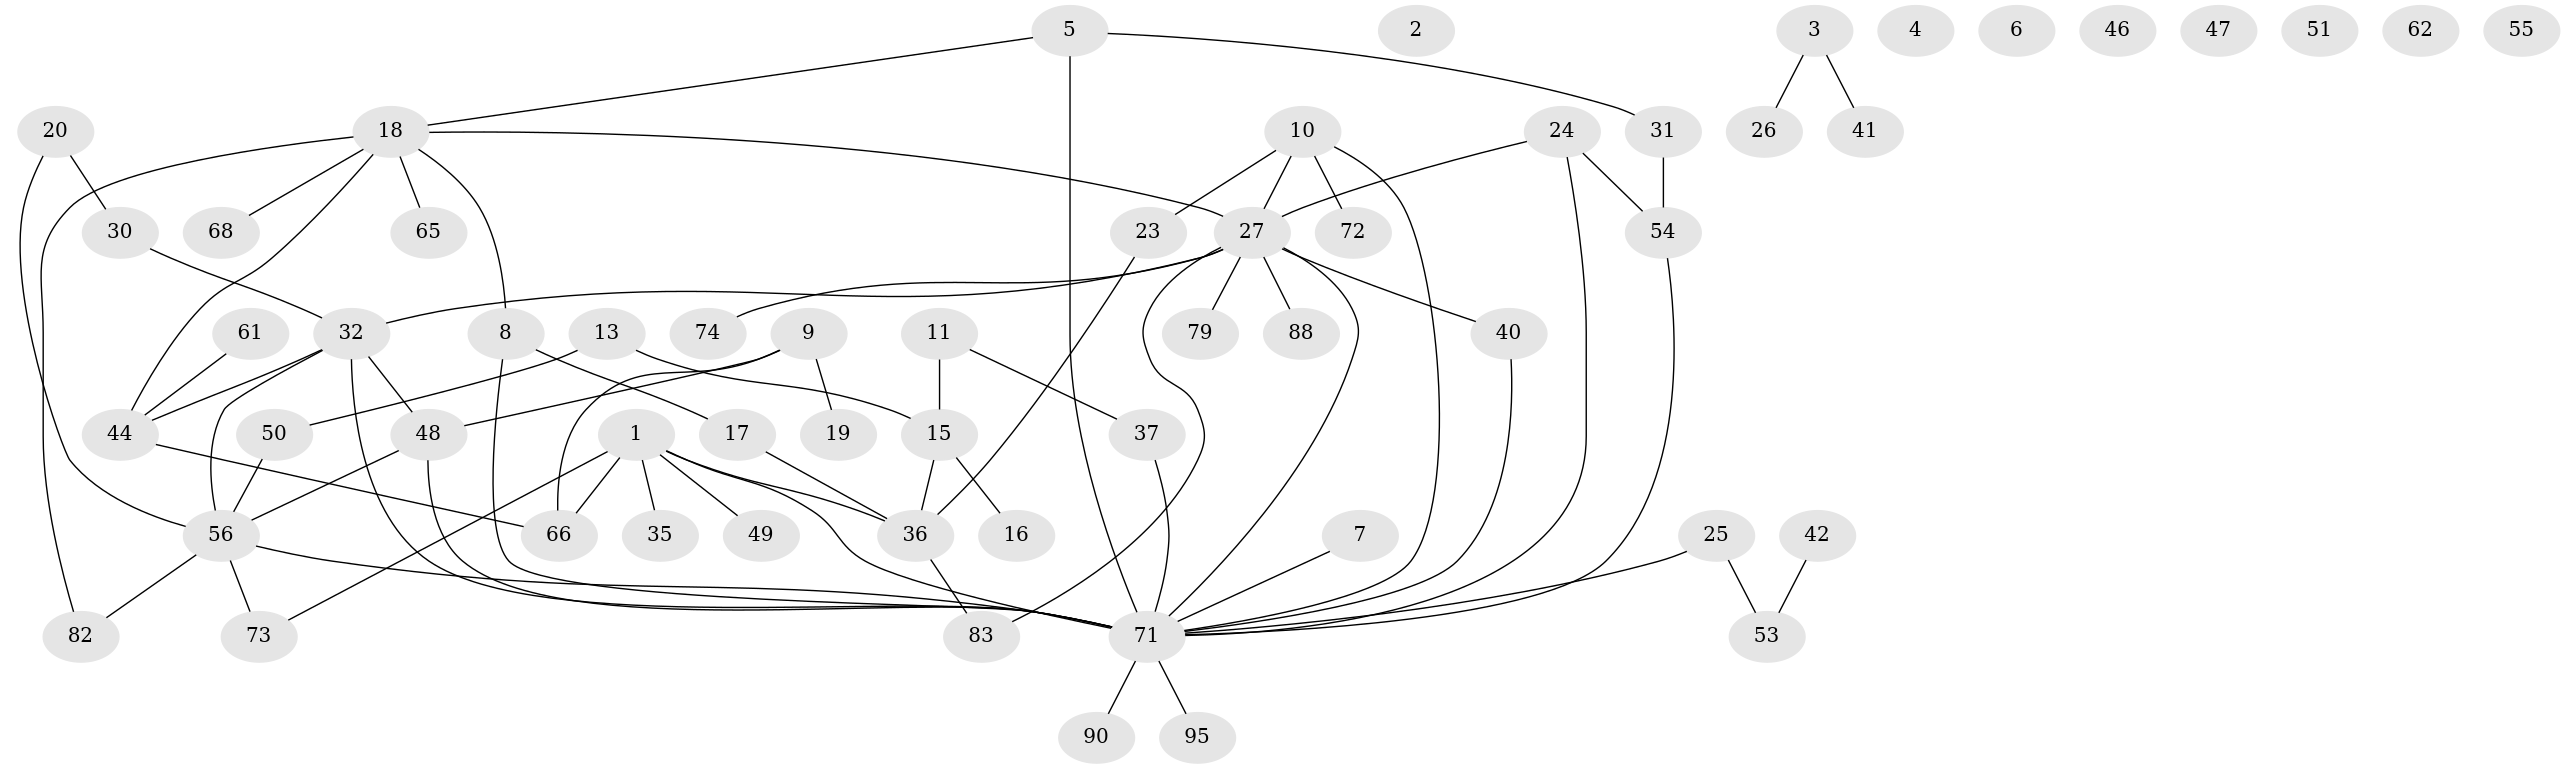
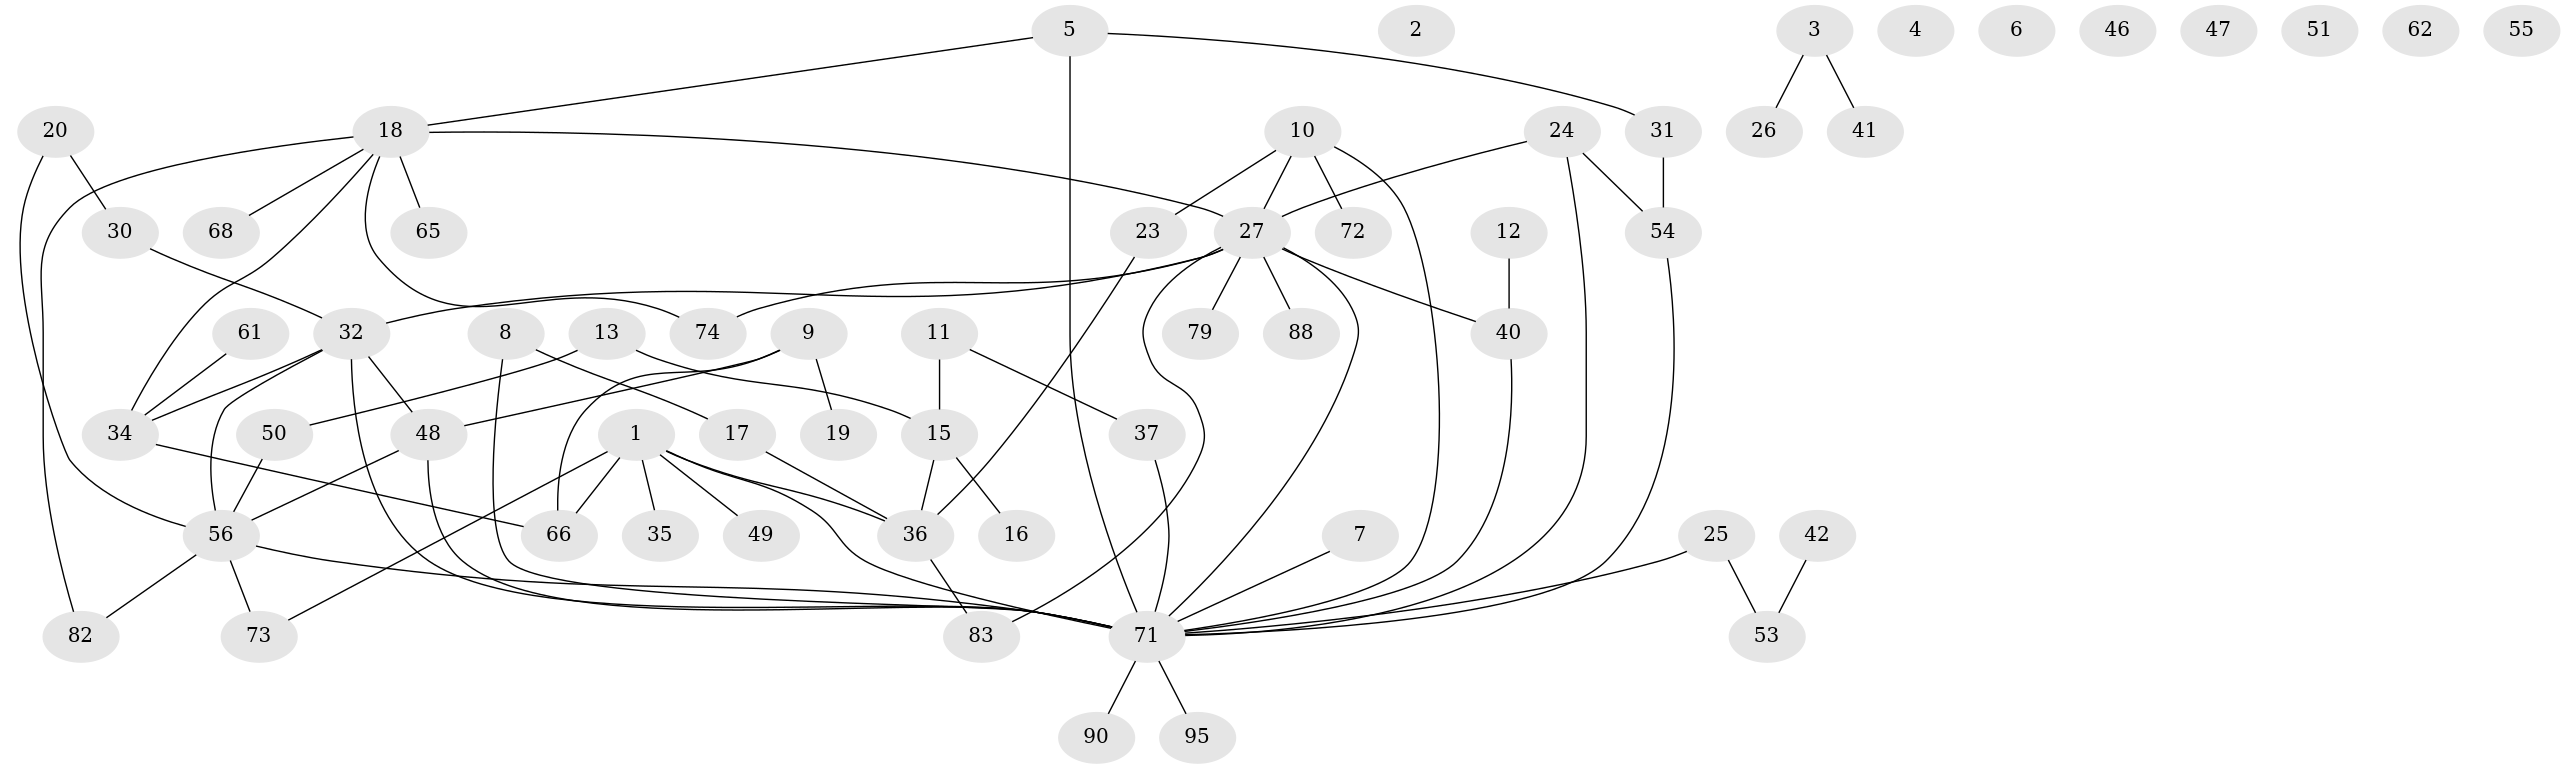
(484, 216) -> (438, 301)
none -> (1509, 233)
(120, 435) -> (120, 435)
